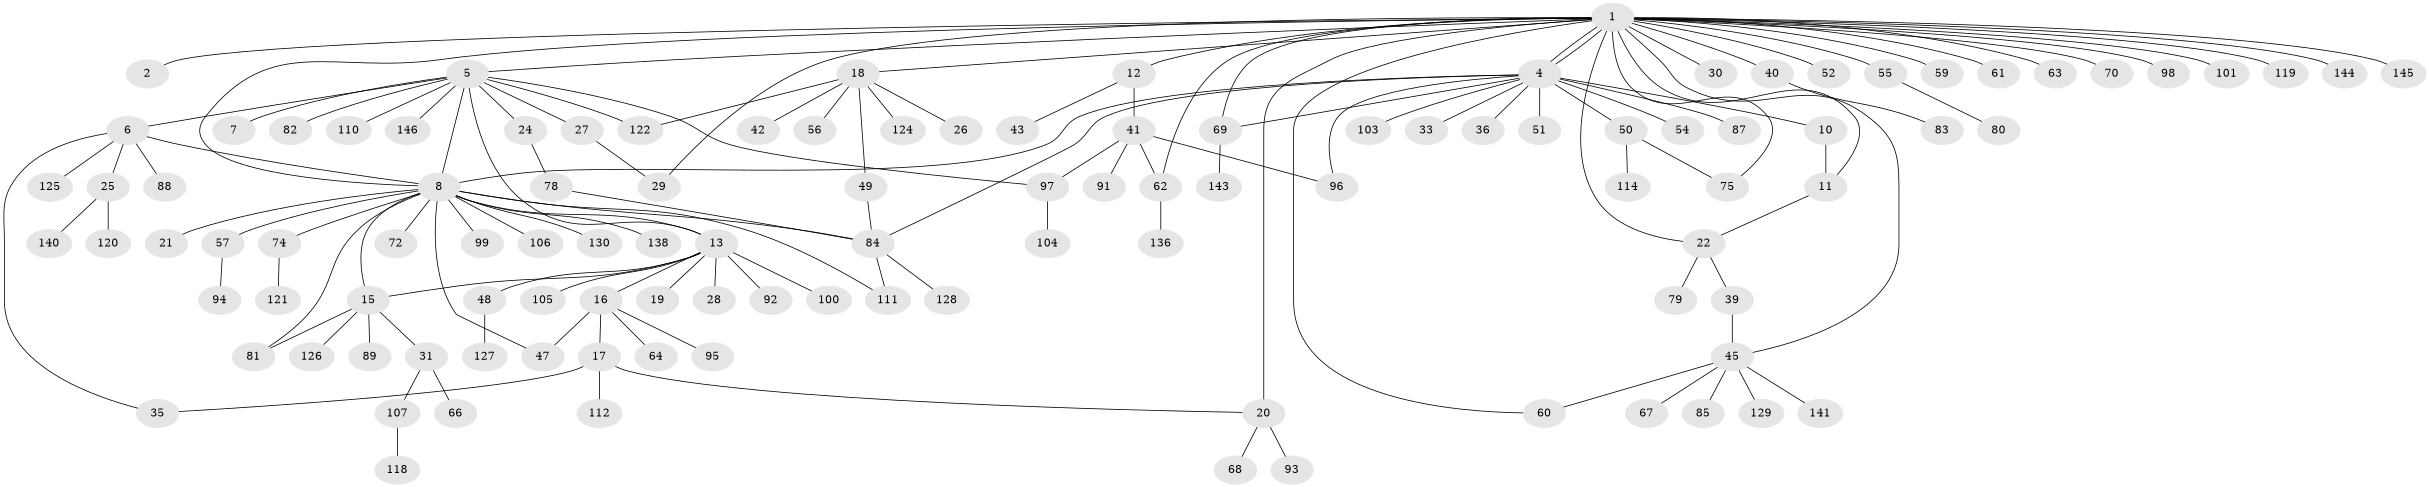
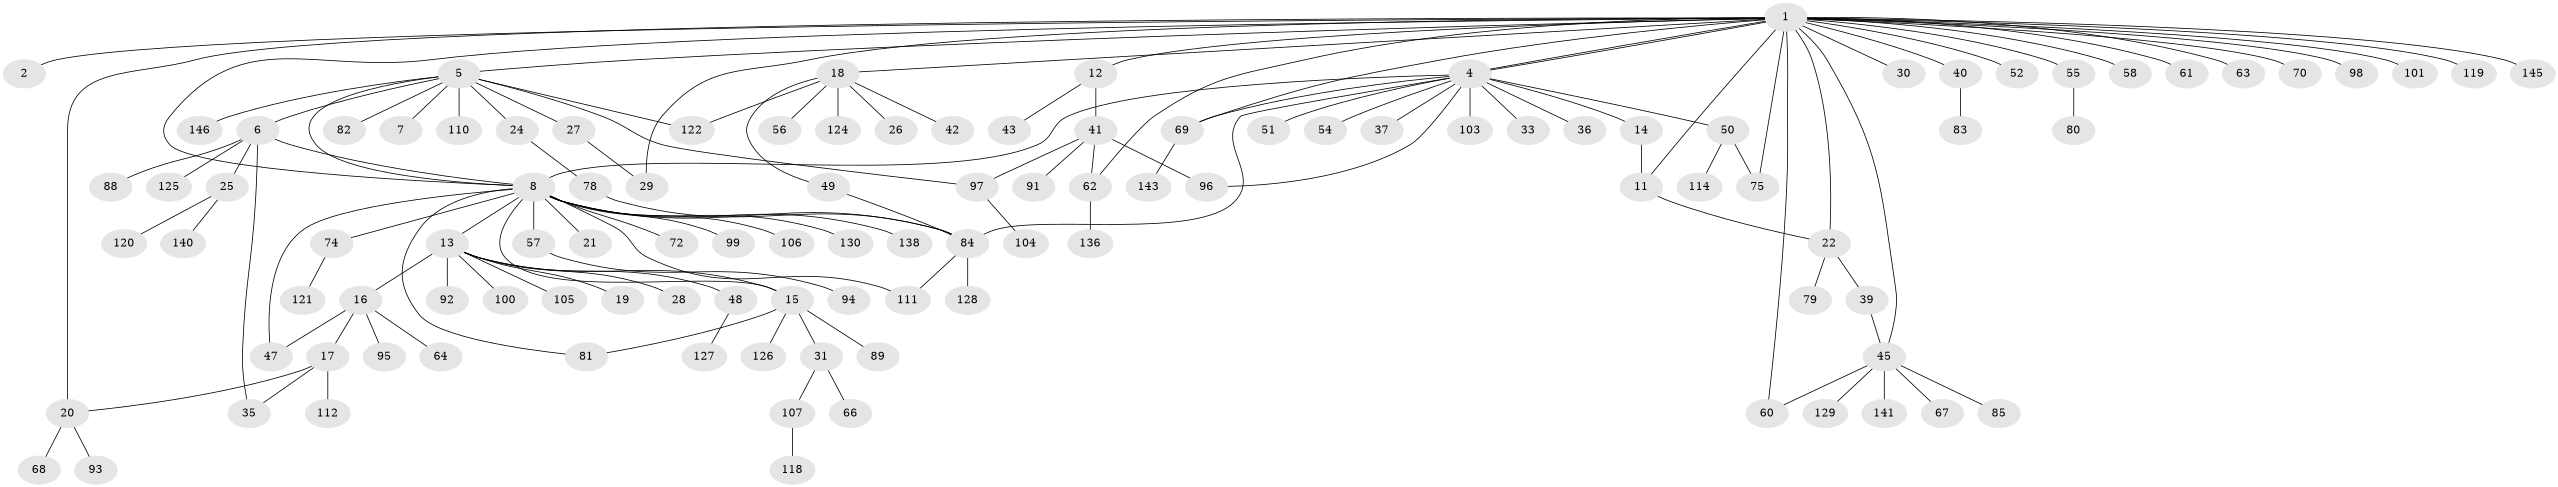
(1942, 74) -> (2130, 74)
(2345, 74) -> none
(1739, 130) -> (1382, 130)
(1826, 130) -> (1641, 130)
(562, 221) -> none
